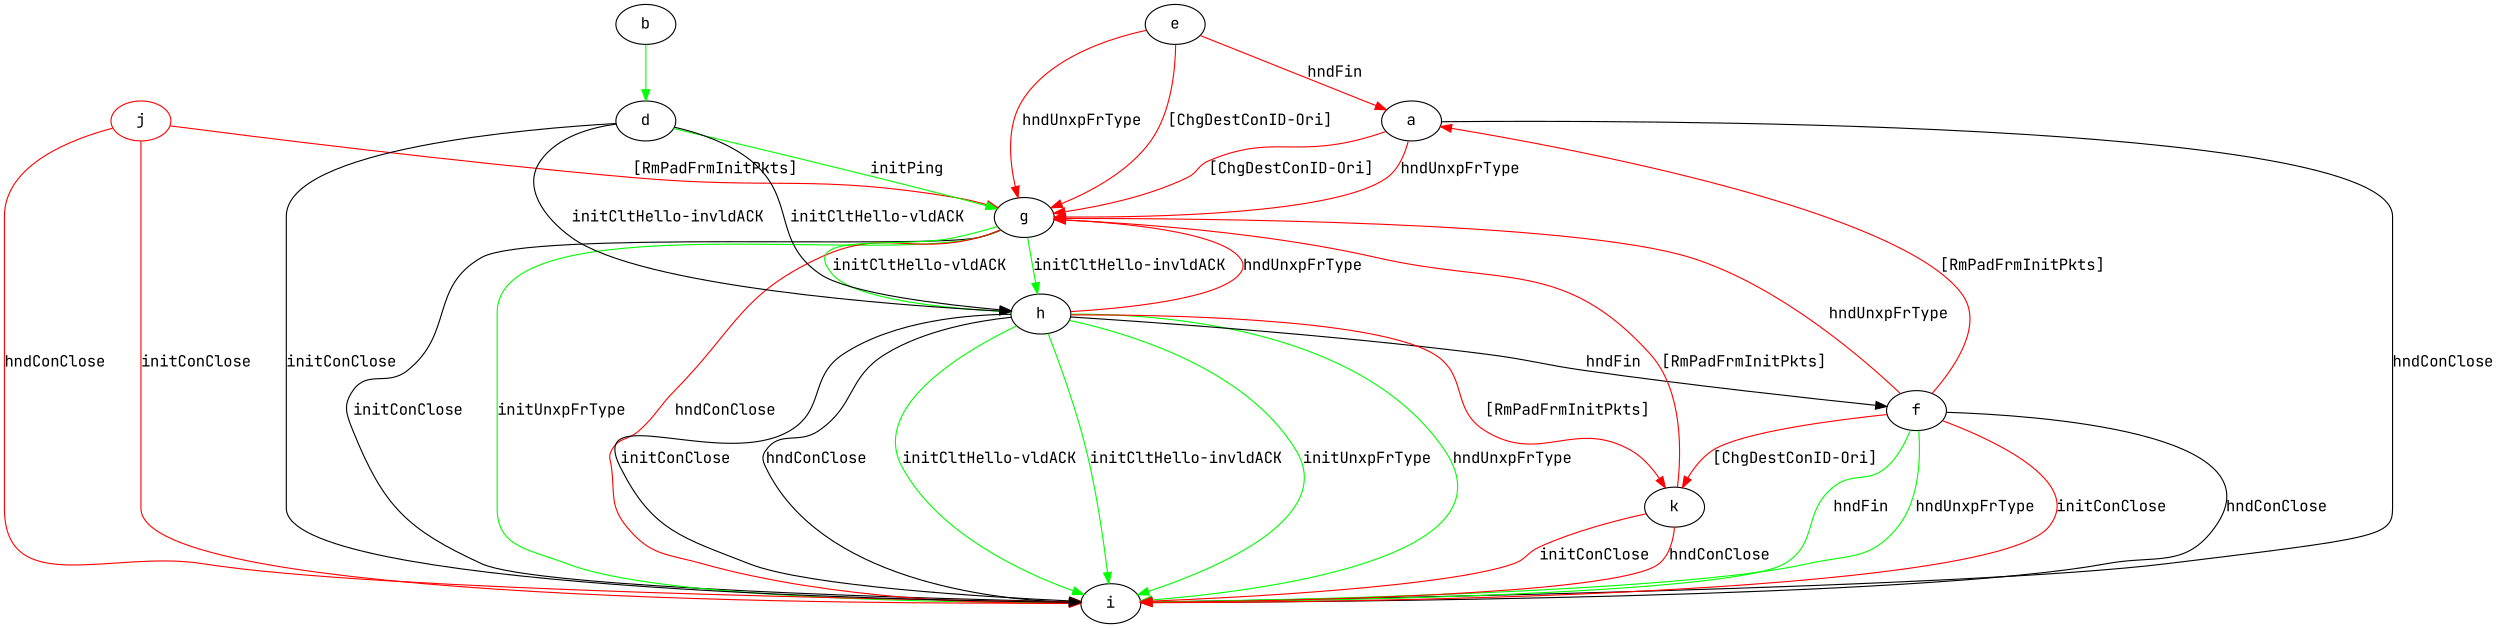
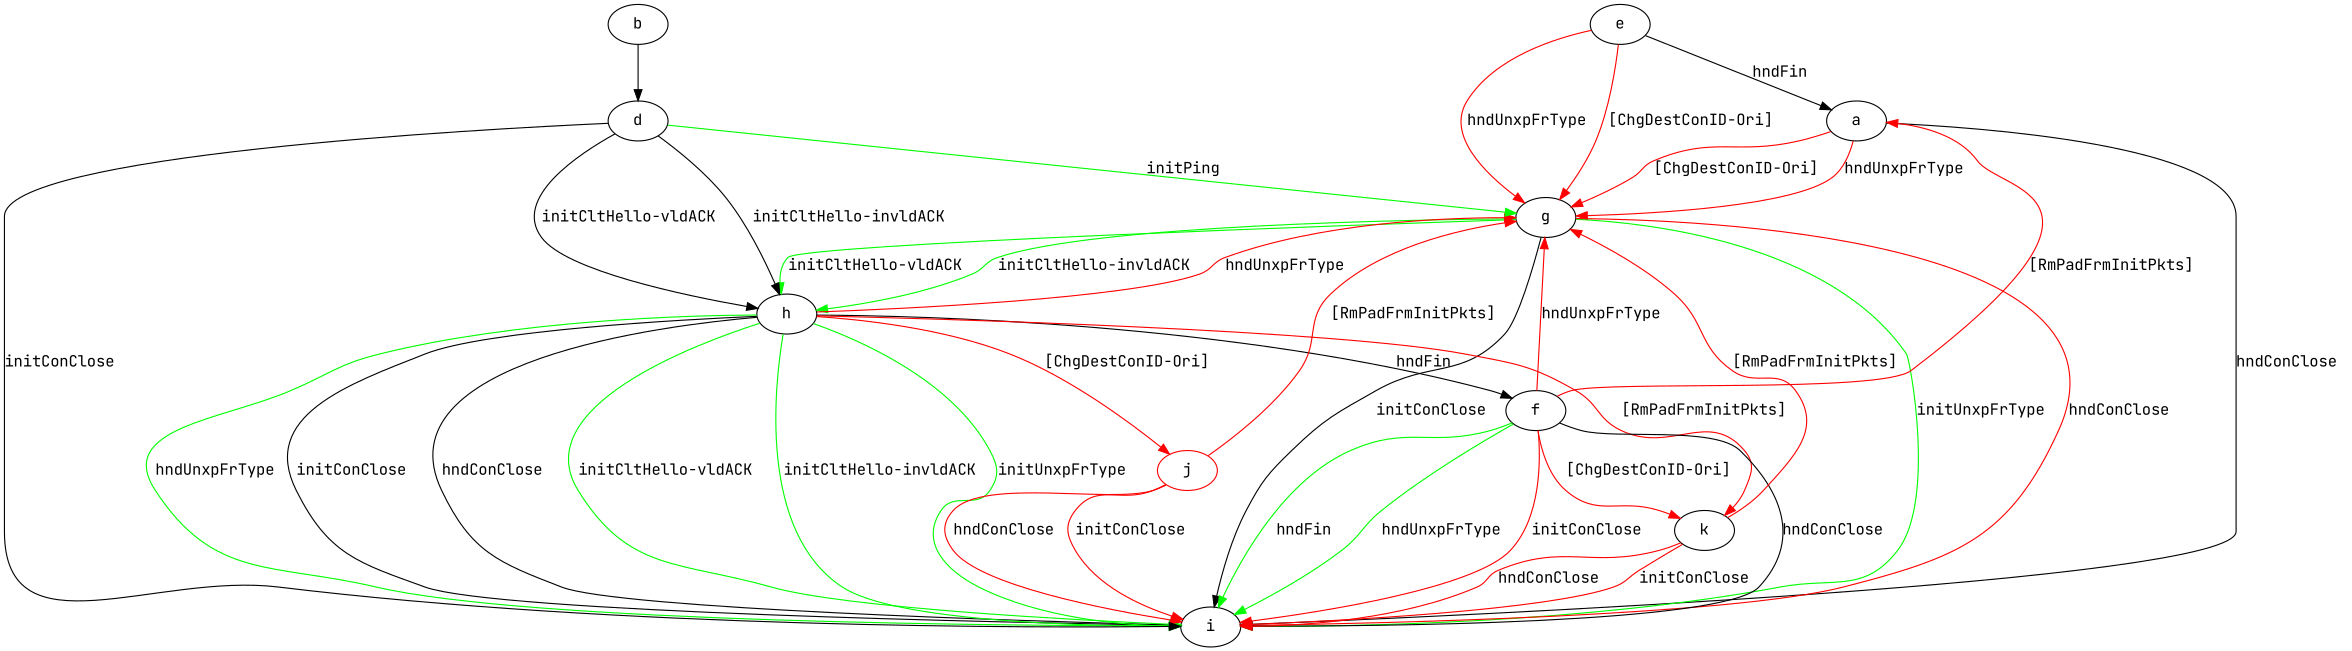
(646, 67) -> (638, 67)
(1288, 71) -> (1733, 71)
none -> (1001, 351)
